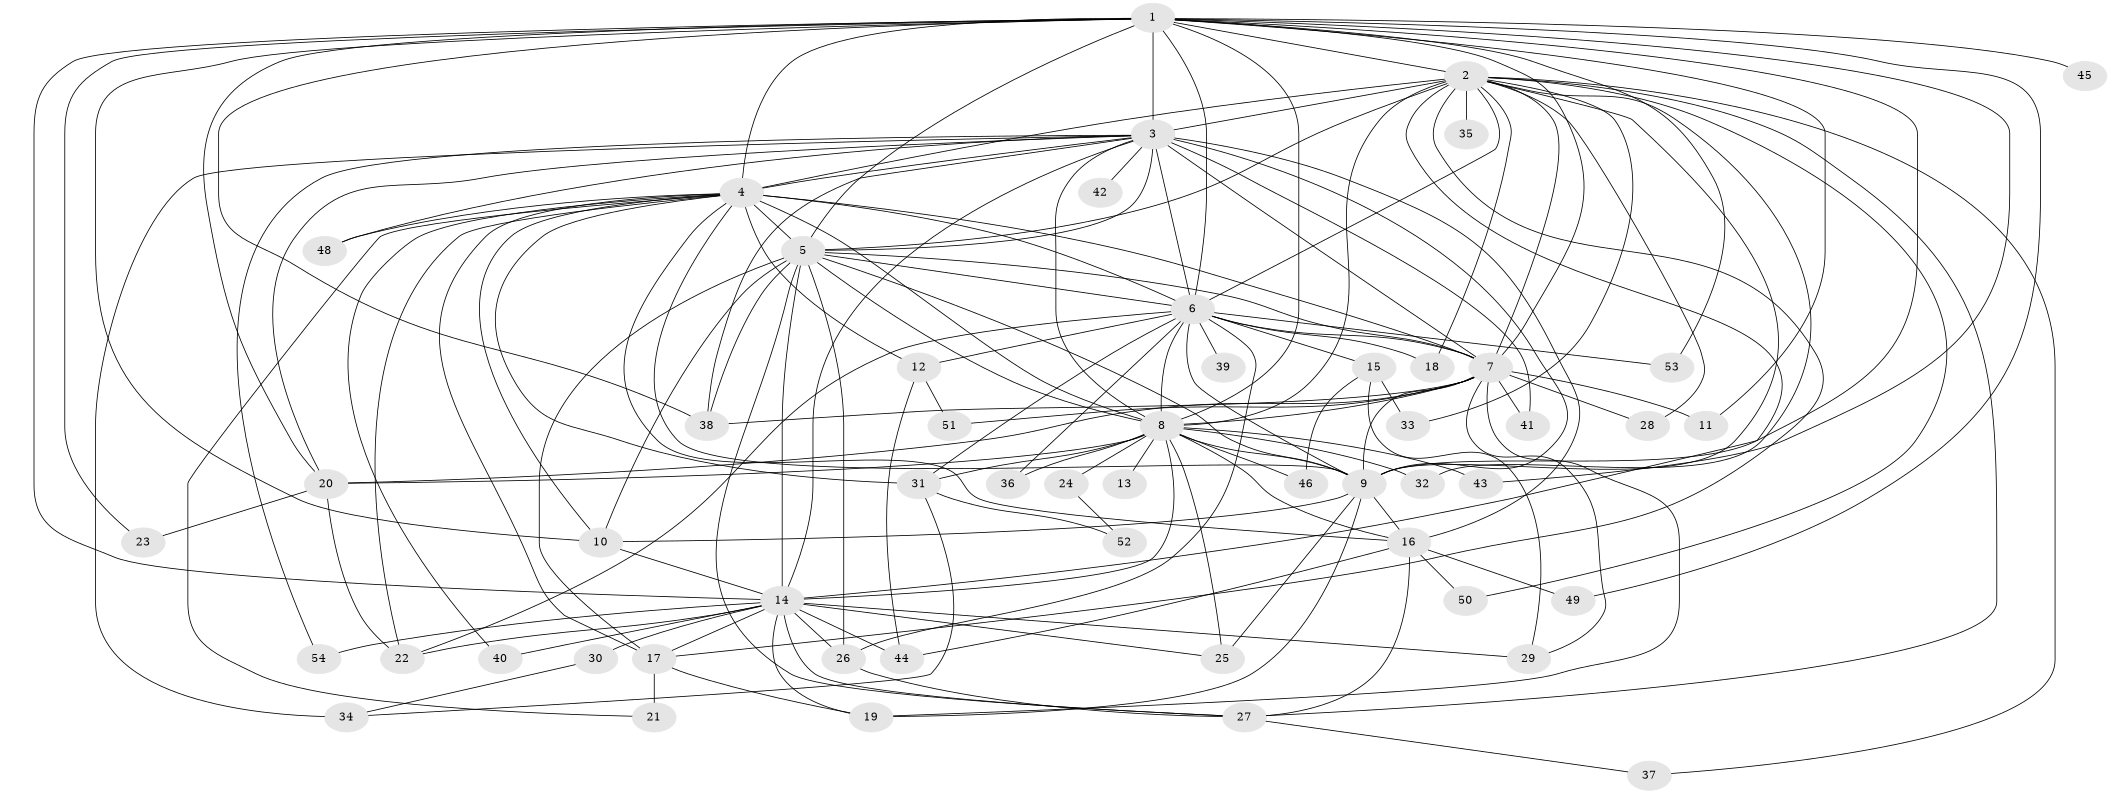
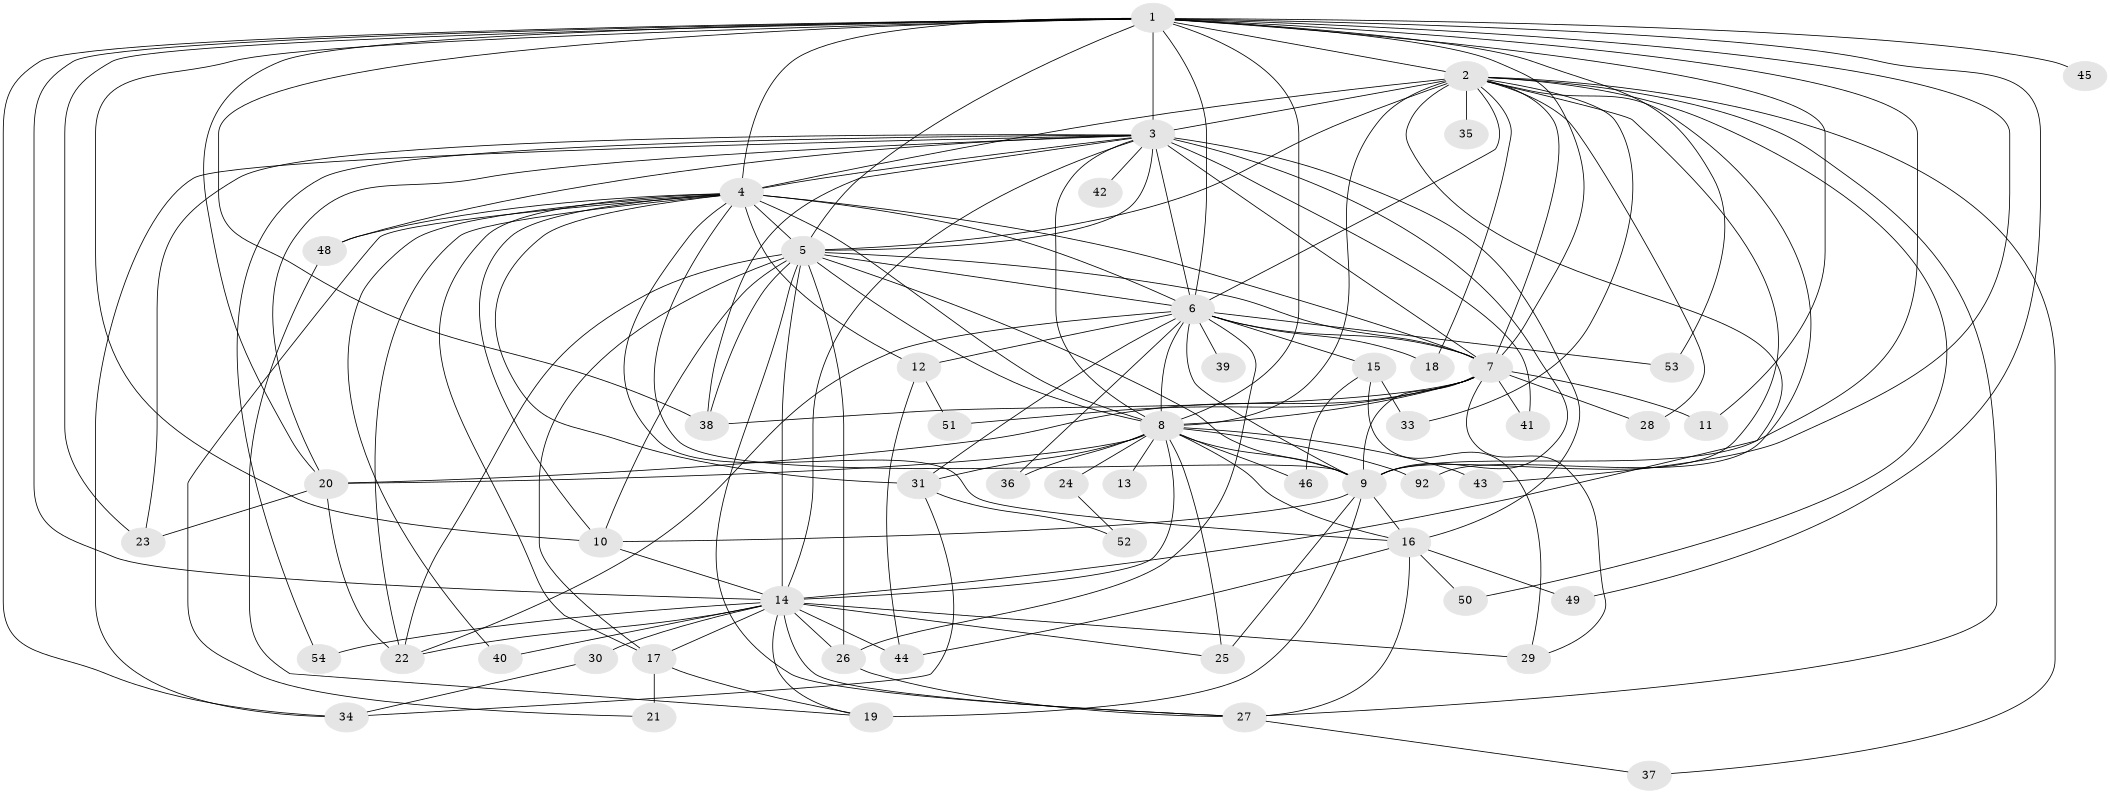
none -> (78, 54)
none -> (491, 146)
none -> (535, 388)
(1423, 484) -> (1423, 484)
(1544, 536) -> none
(1475, 685) -> (352, 678)
